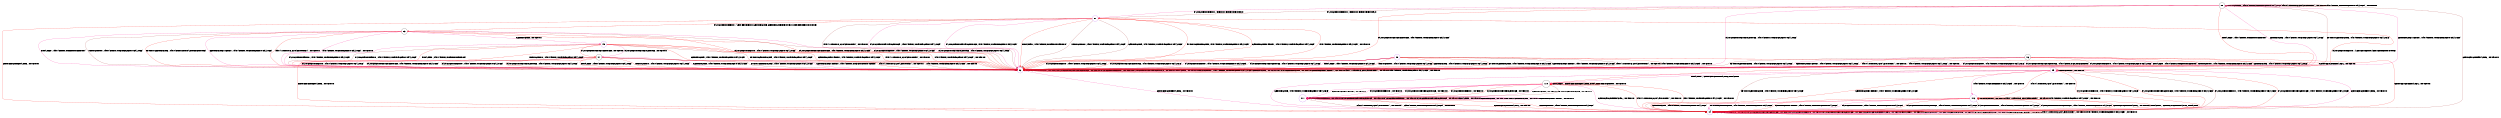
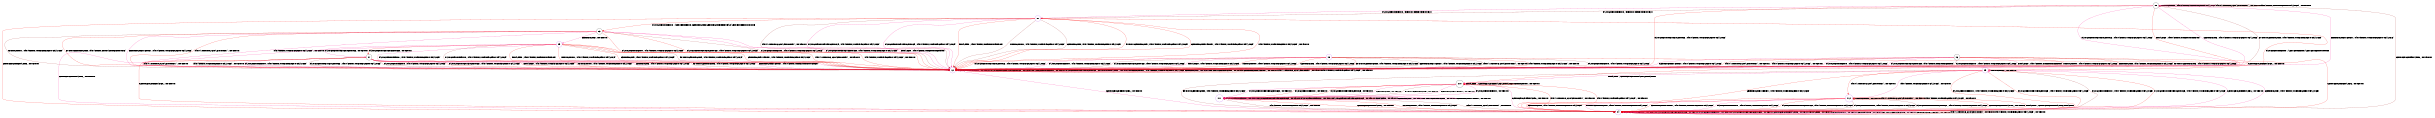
none -> (567, 108)
